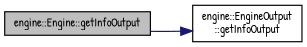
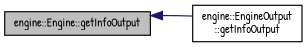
(166, 31) -> (178, 16)
